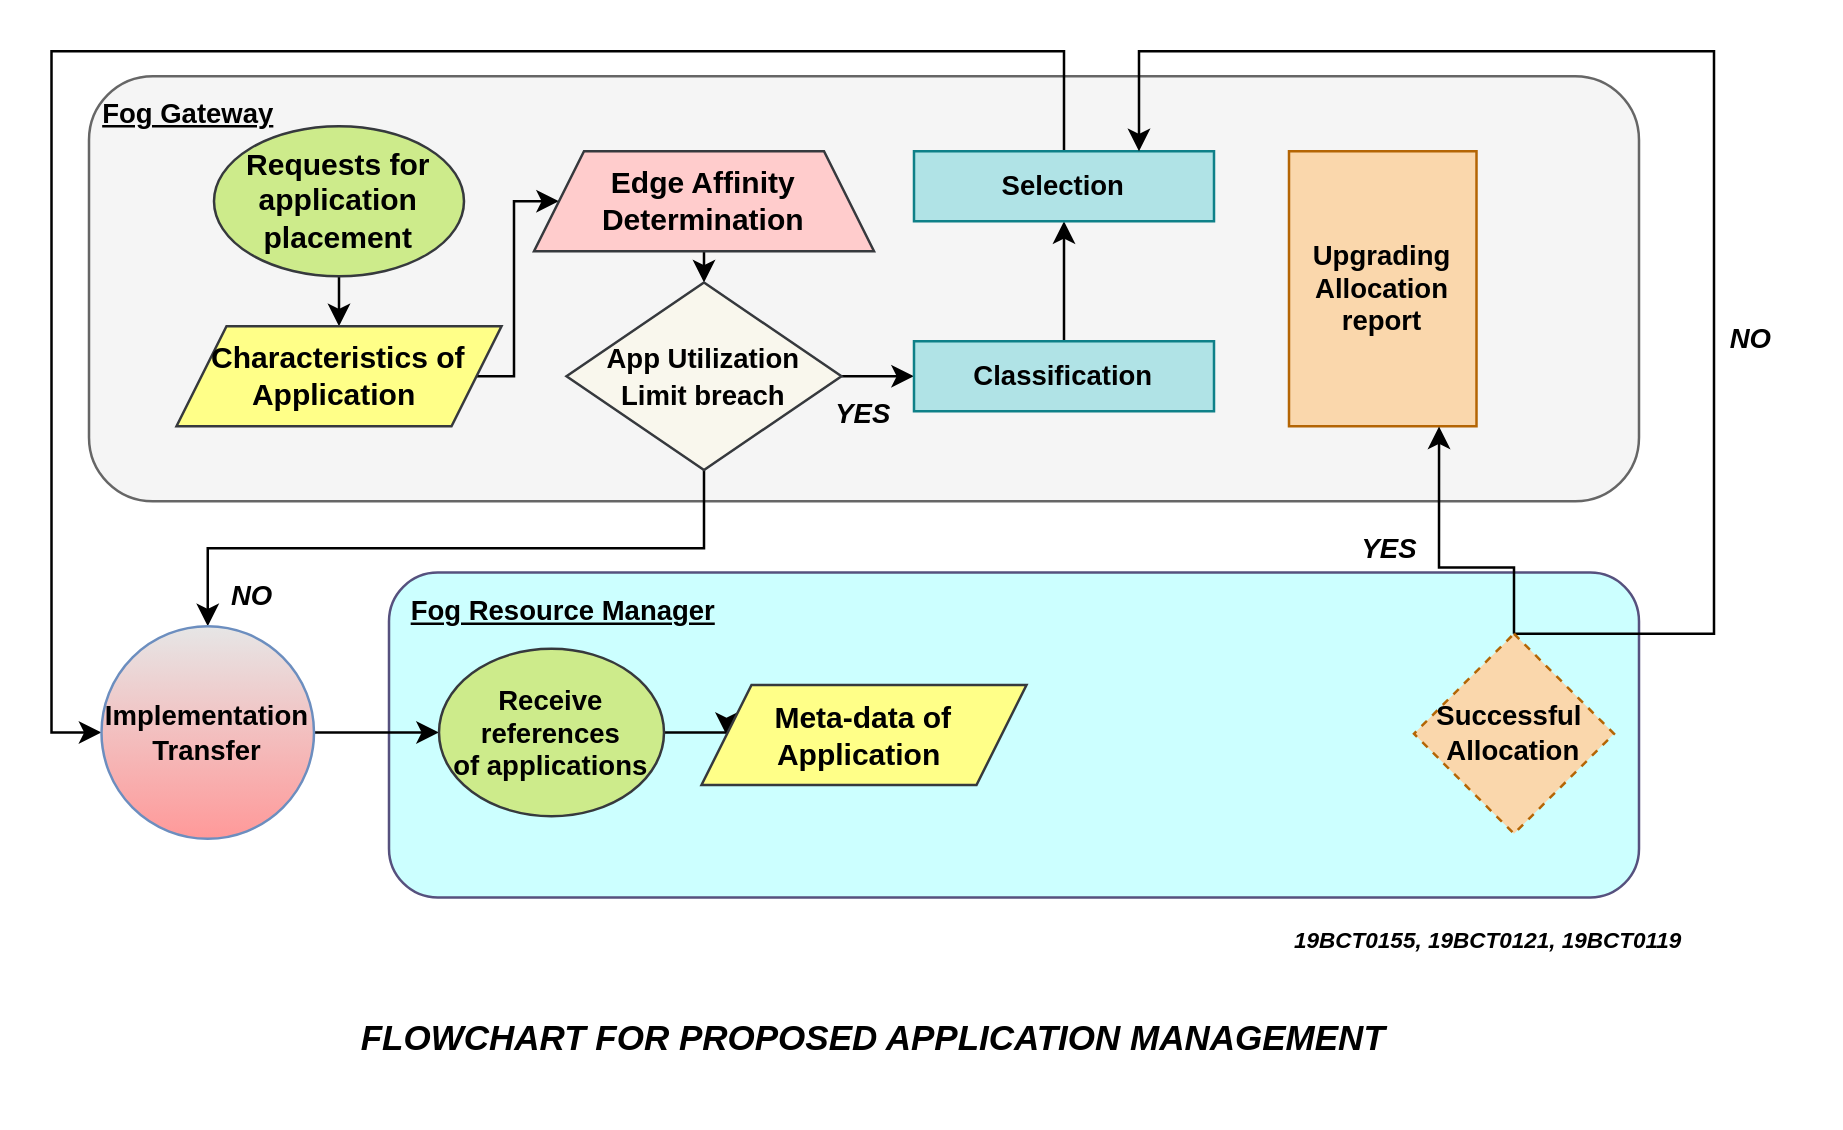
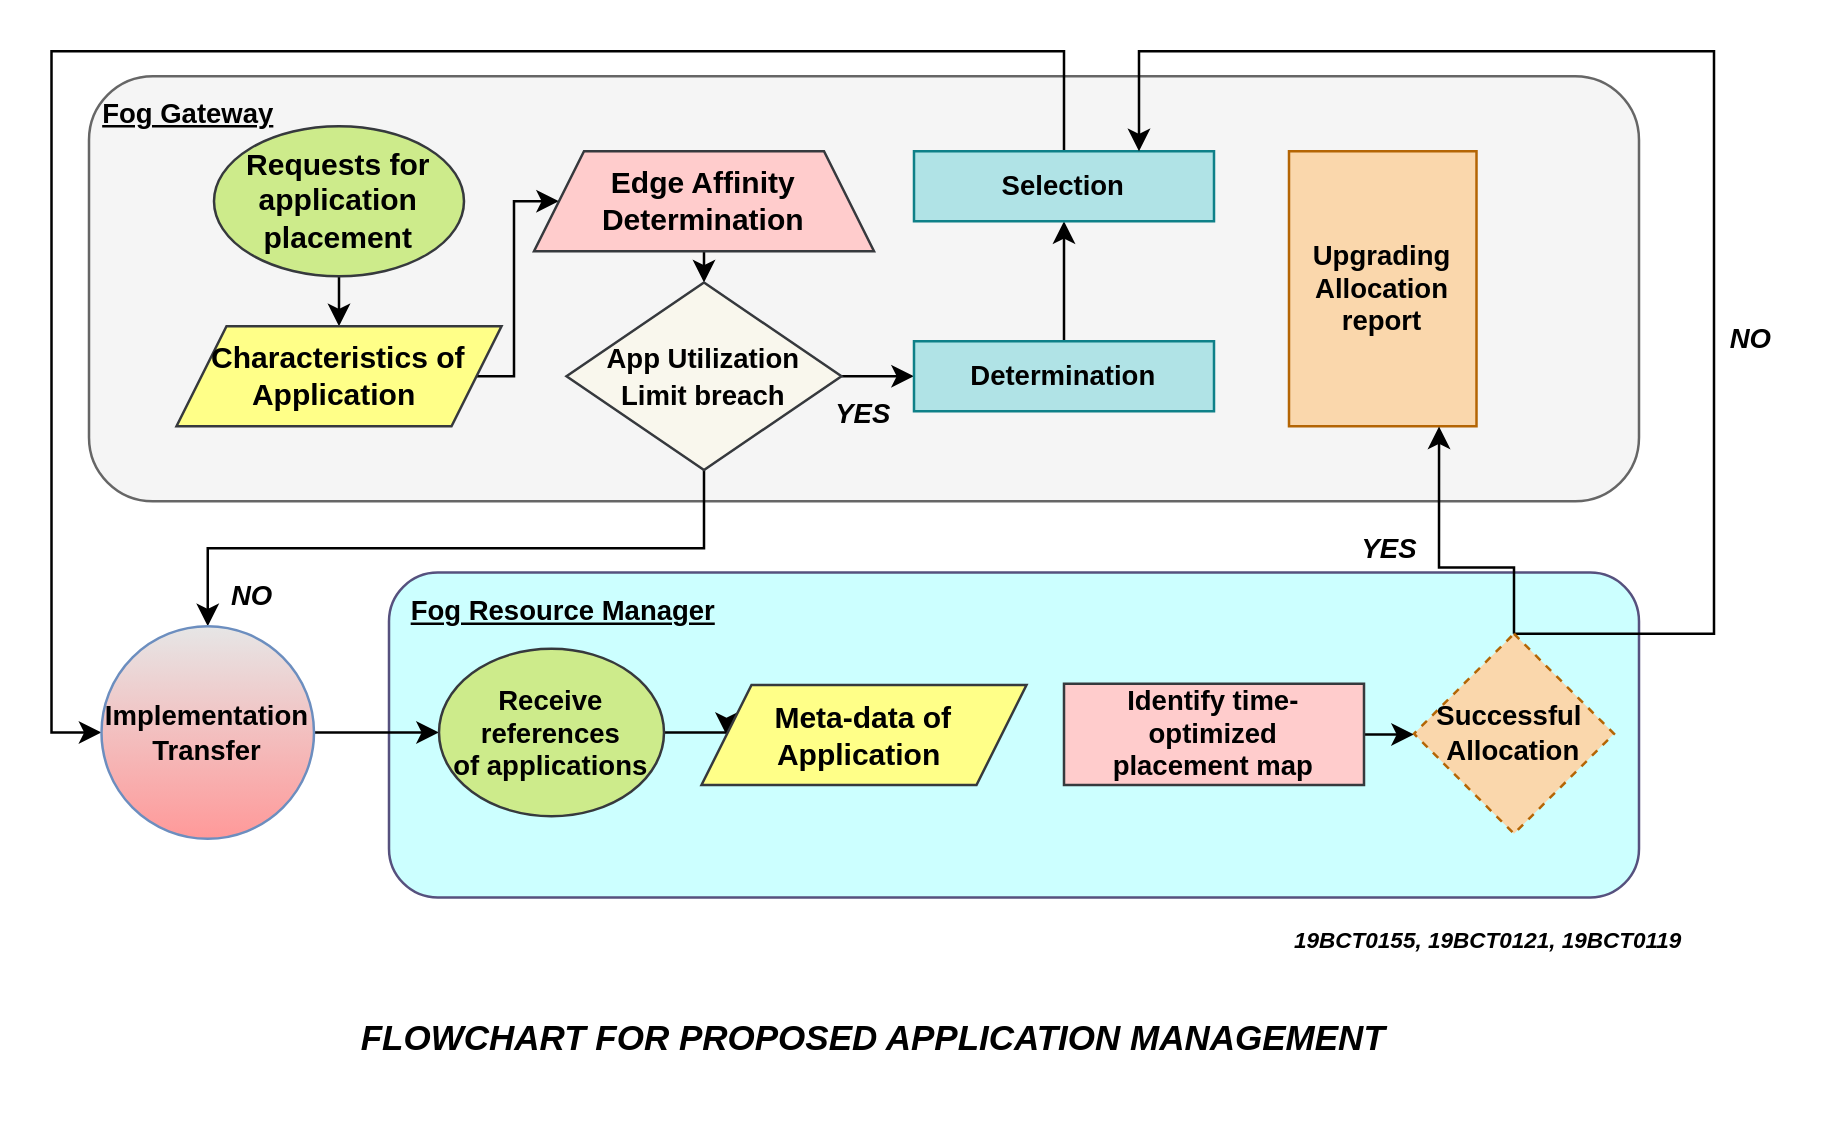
(1064, 376) -> (1064, 376)
none -> (1214, 734)
none -> (1381, 734)
